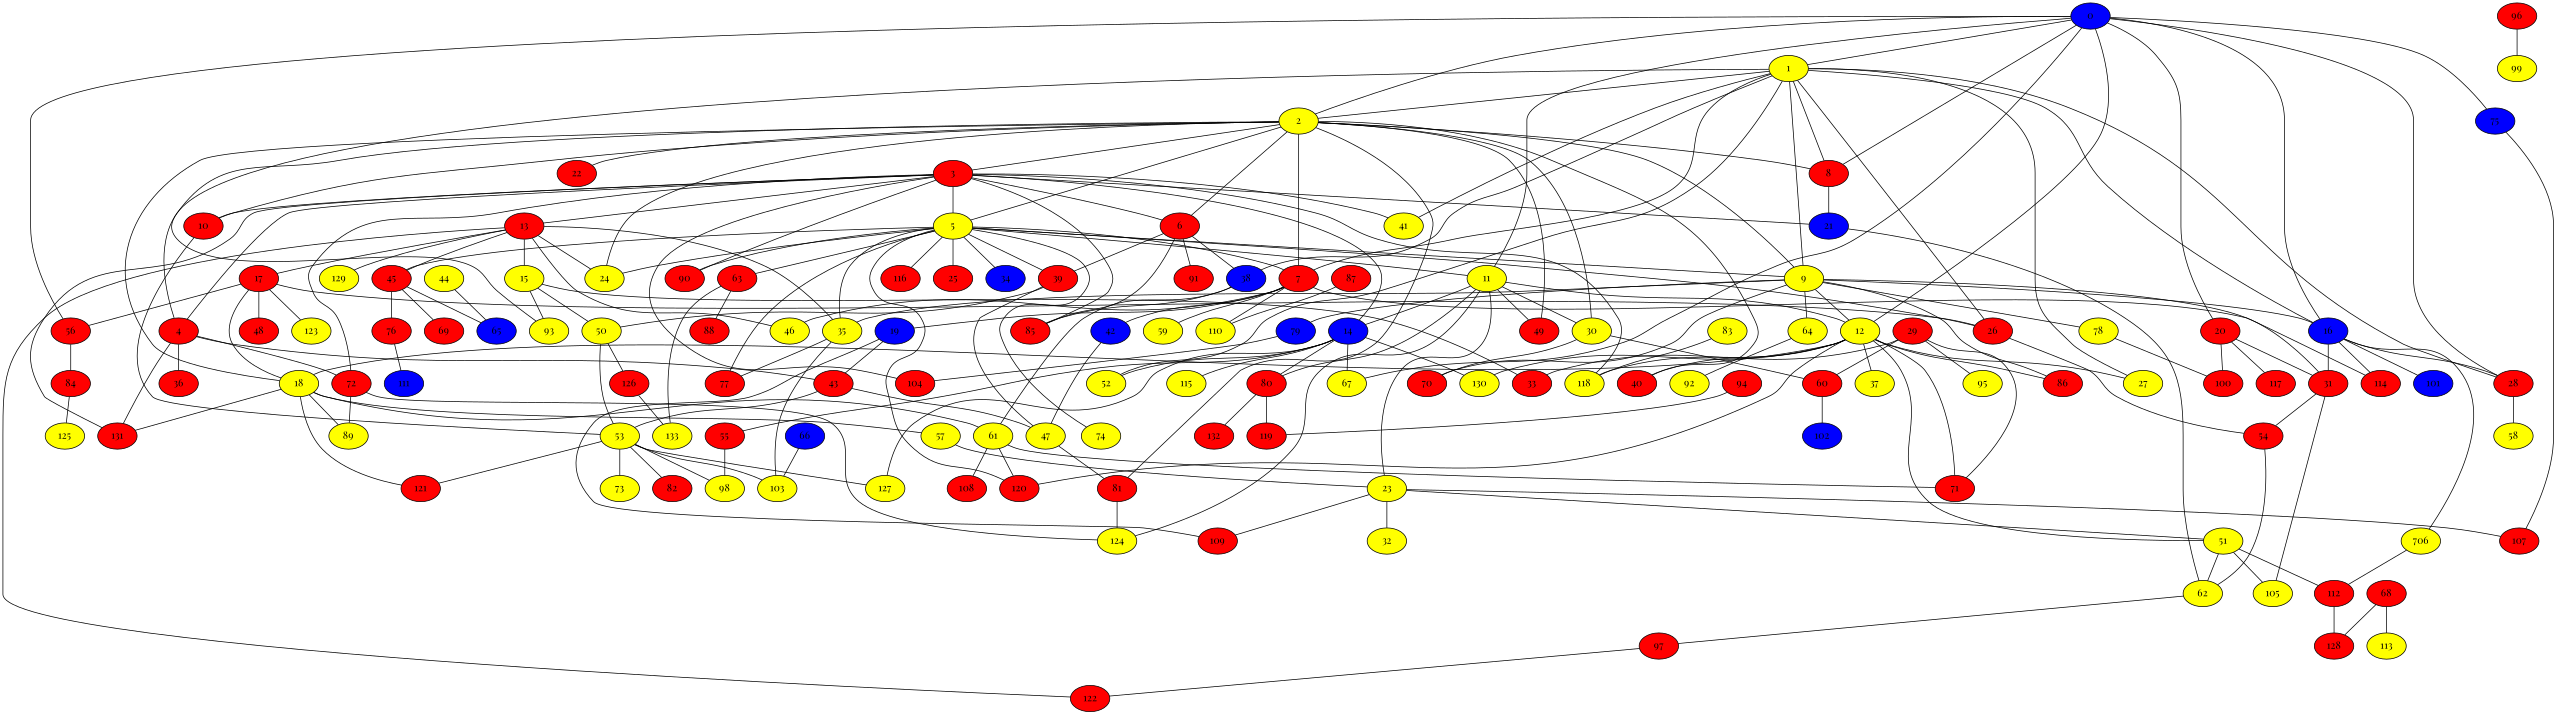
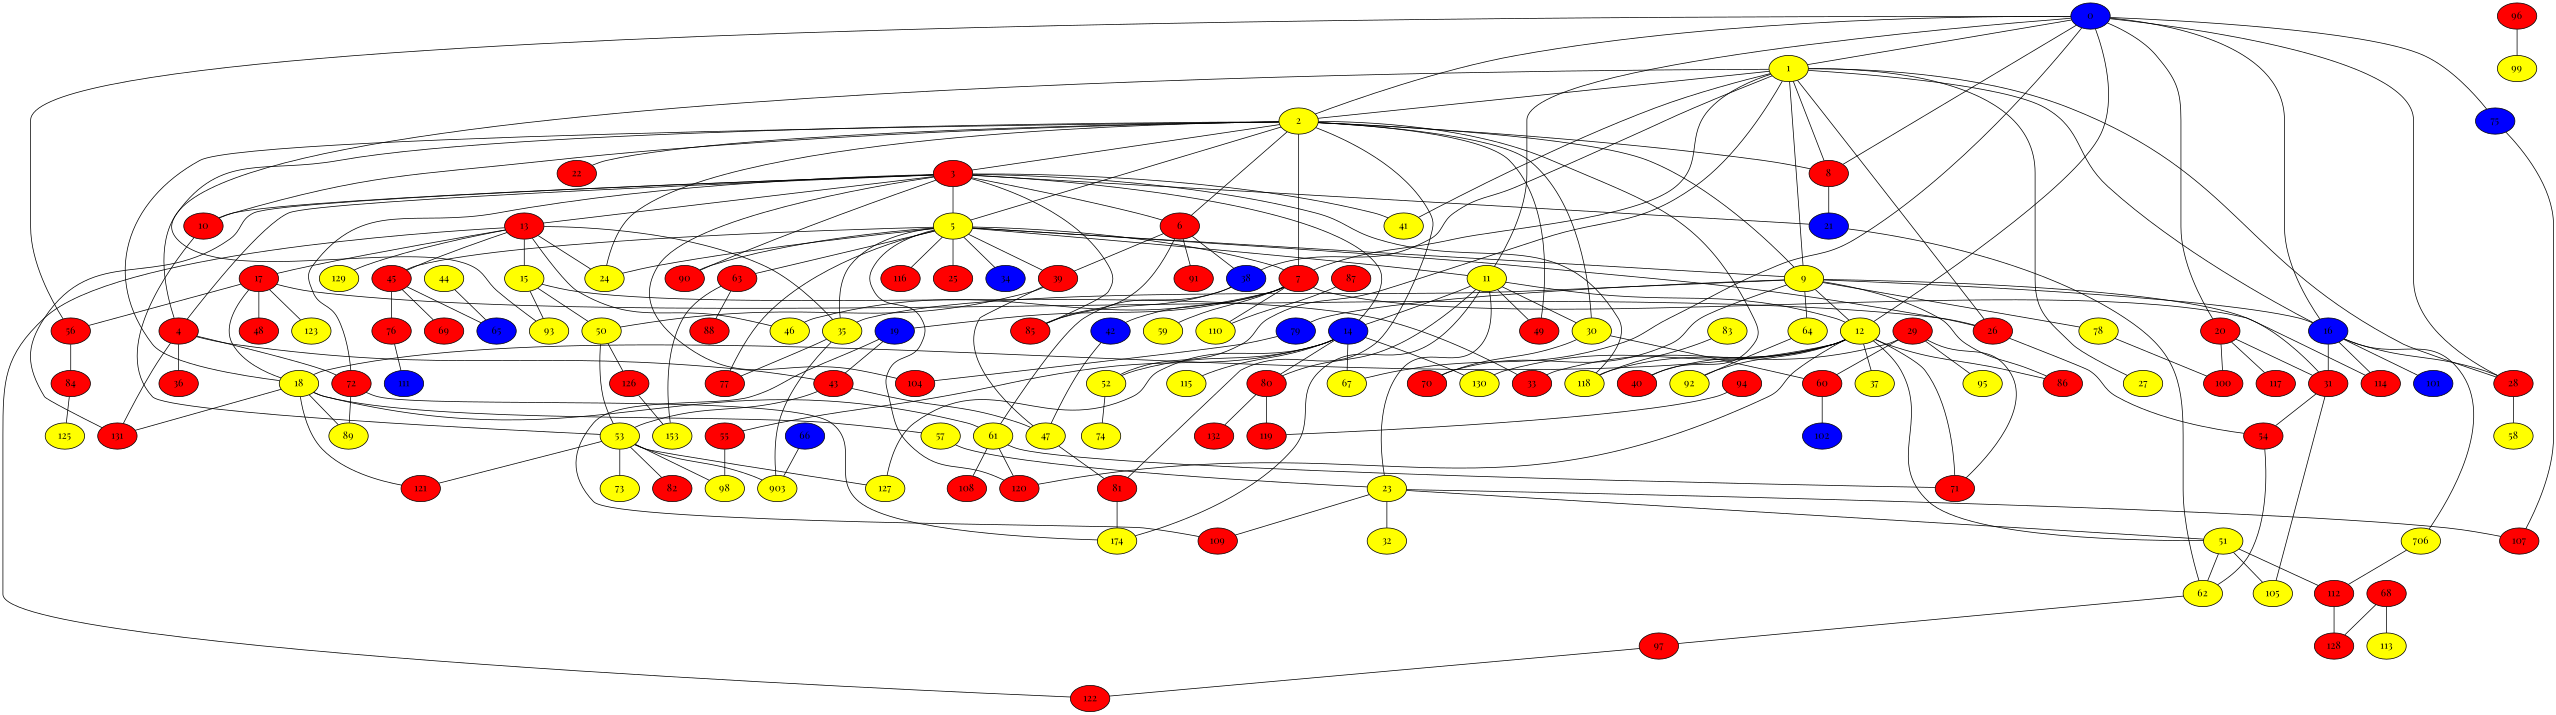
(1087, 288) -> (1103, 411)
(1987, 361) -> (1775, 357)
(672, 436) -> (672, 436)
(777, 489) -> (777, 489)
(1117, 541) -> (1117, 541)
